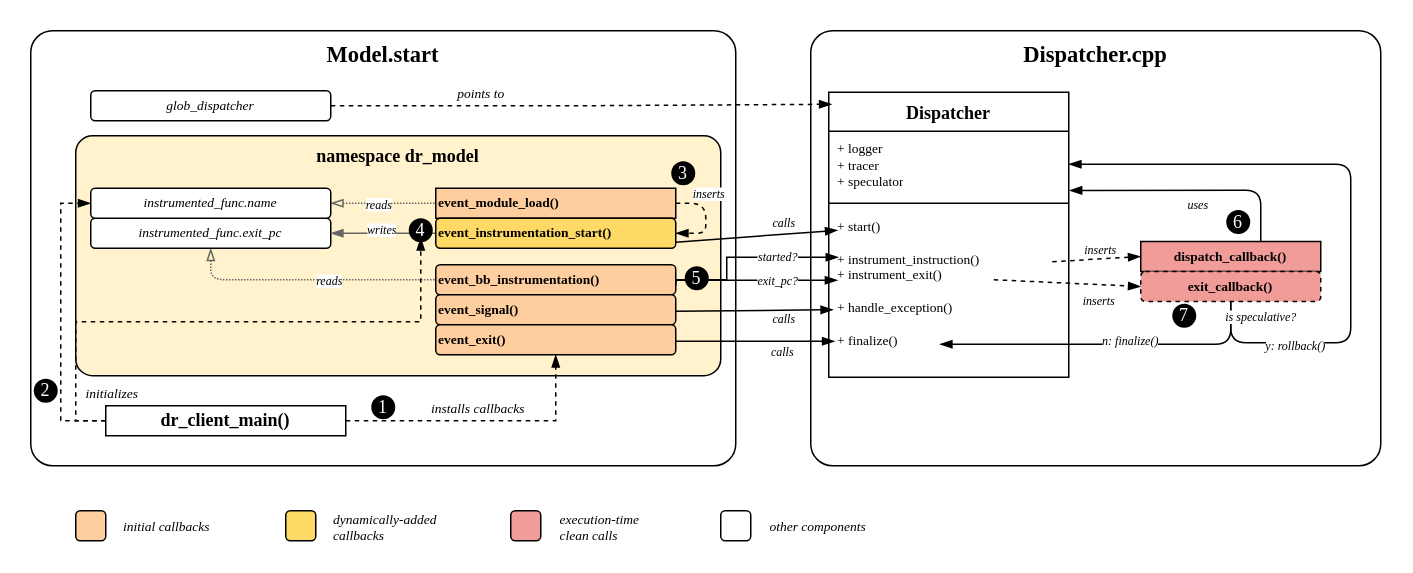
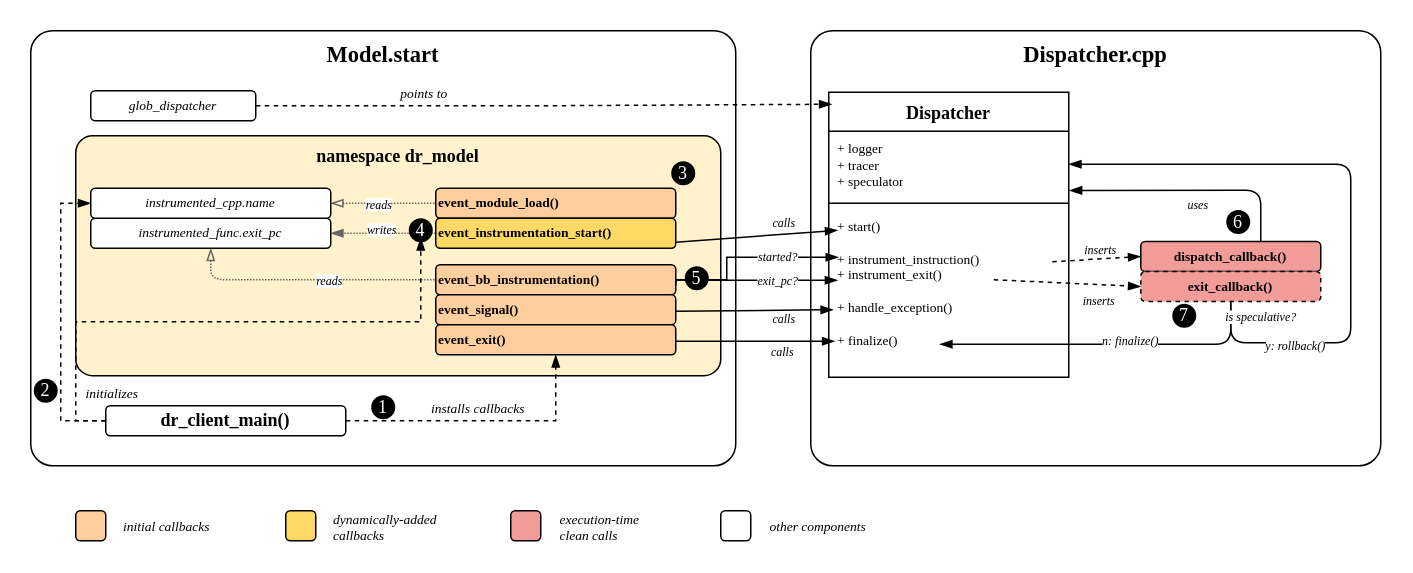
(211, 106) -> (173, 106)
(211, 203) -> (211, 203)
(556, 203) -> (556, 203)
(705, 212) -> none
(355, 233) -> (355, 233)
(1231, 257) -> (1231, 257)
(226, 421) -> (226, 421)
